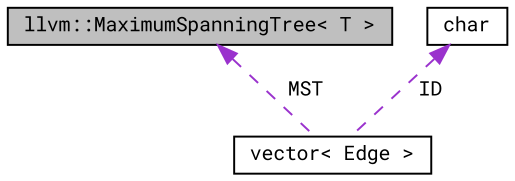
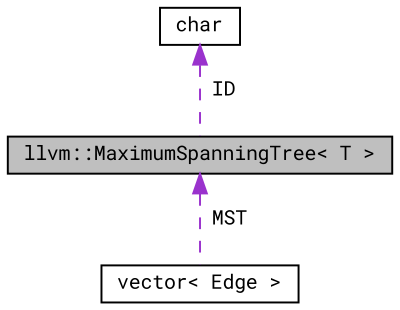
(393, 97) -> (200, 101)
